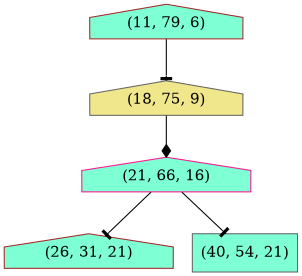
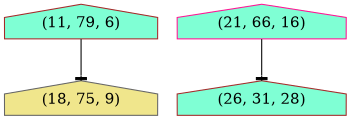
(166, 130) -> none
(89, 253) -> (262, 100)
(245, 253) -> none
